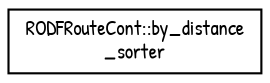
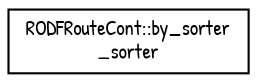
(135, 41) -> (129, 41)
